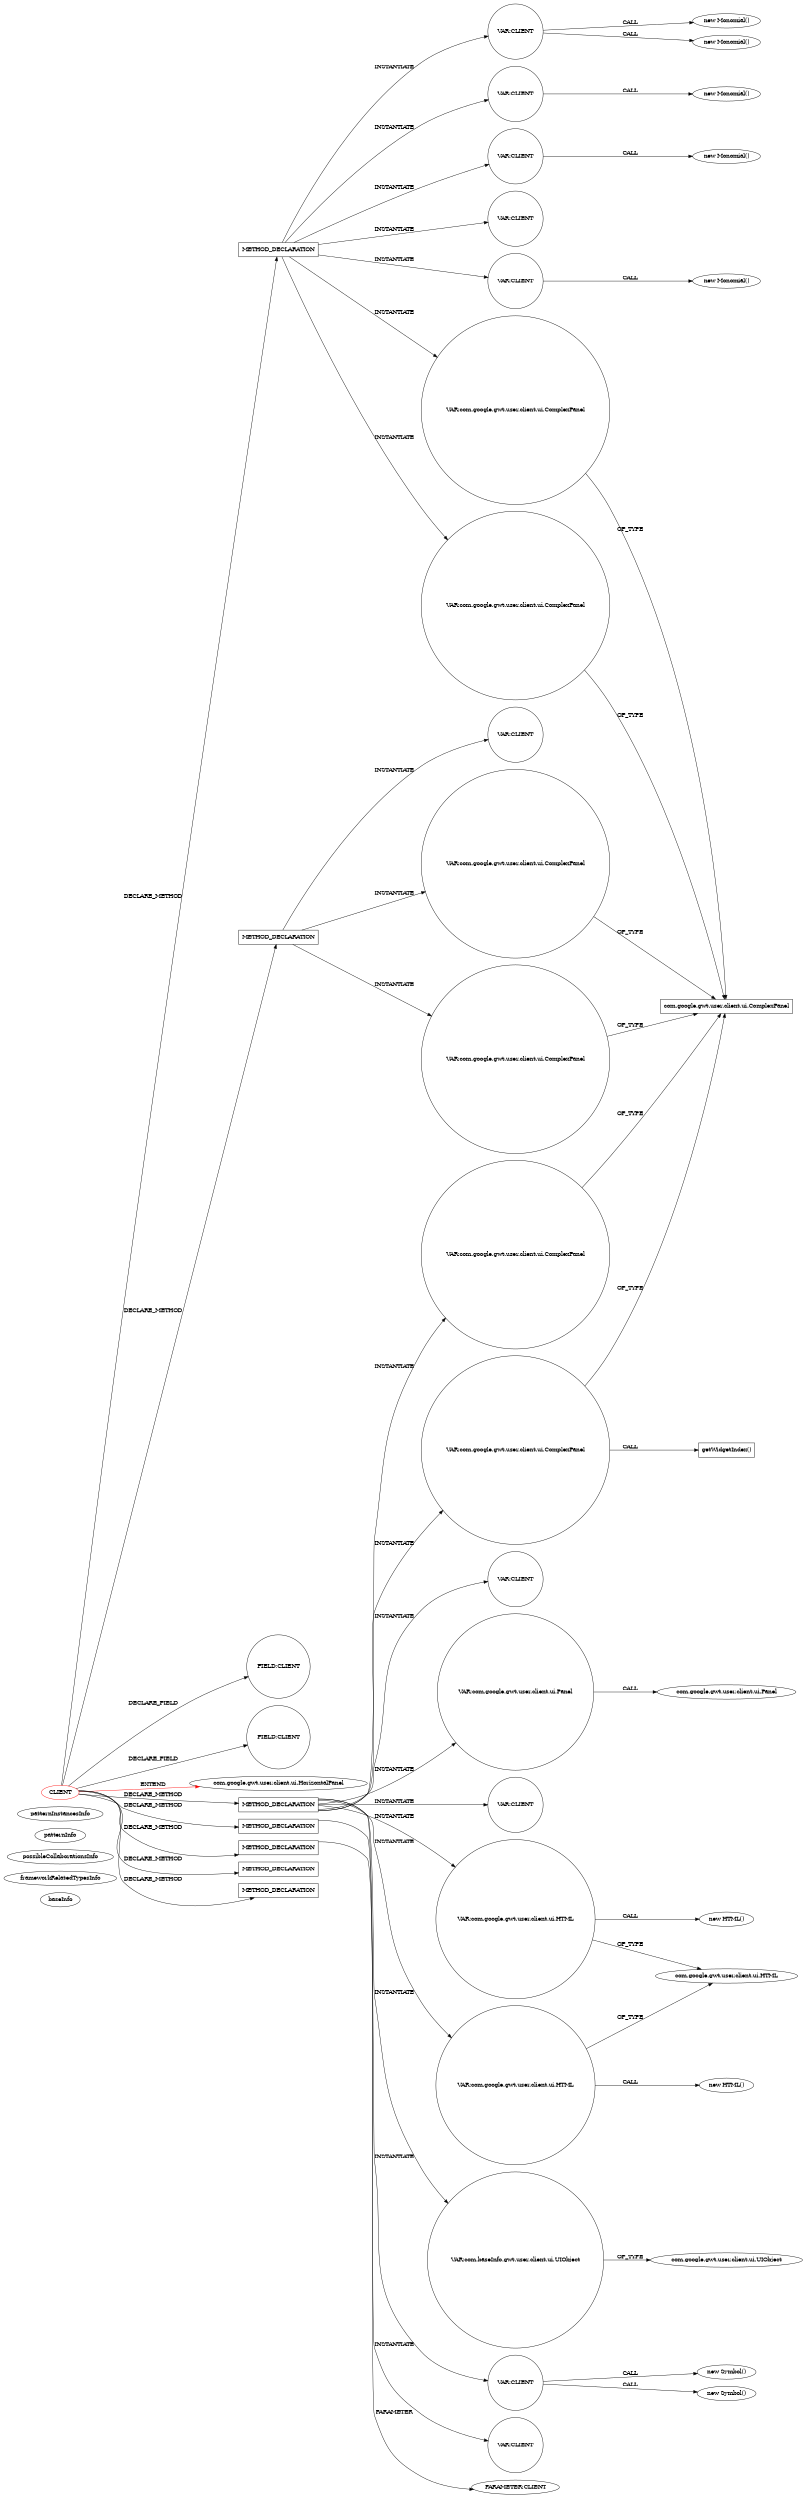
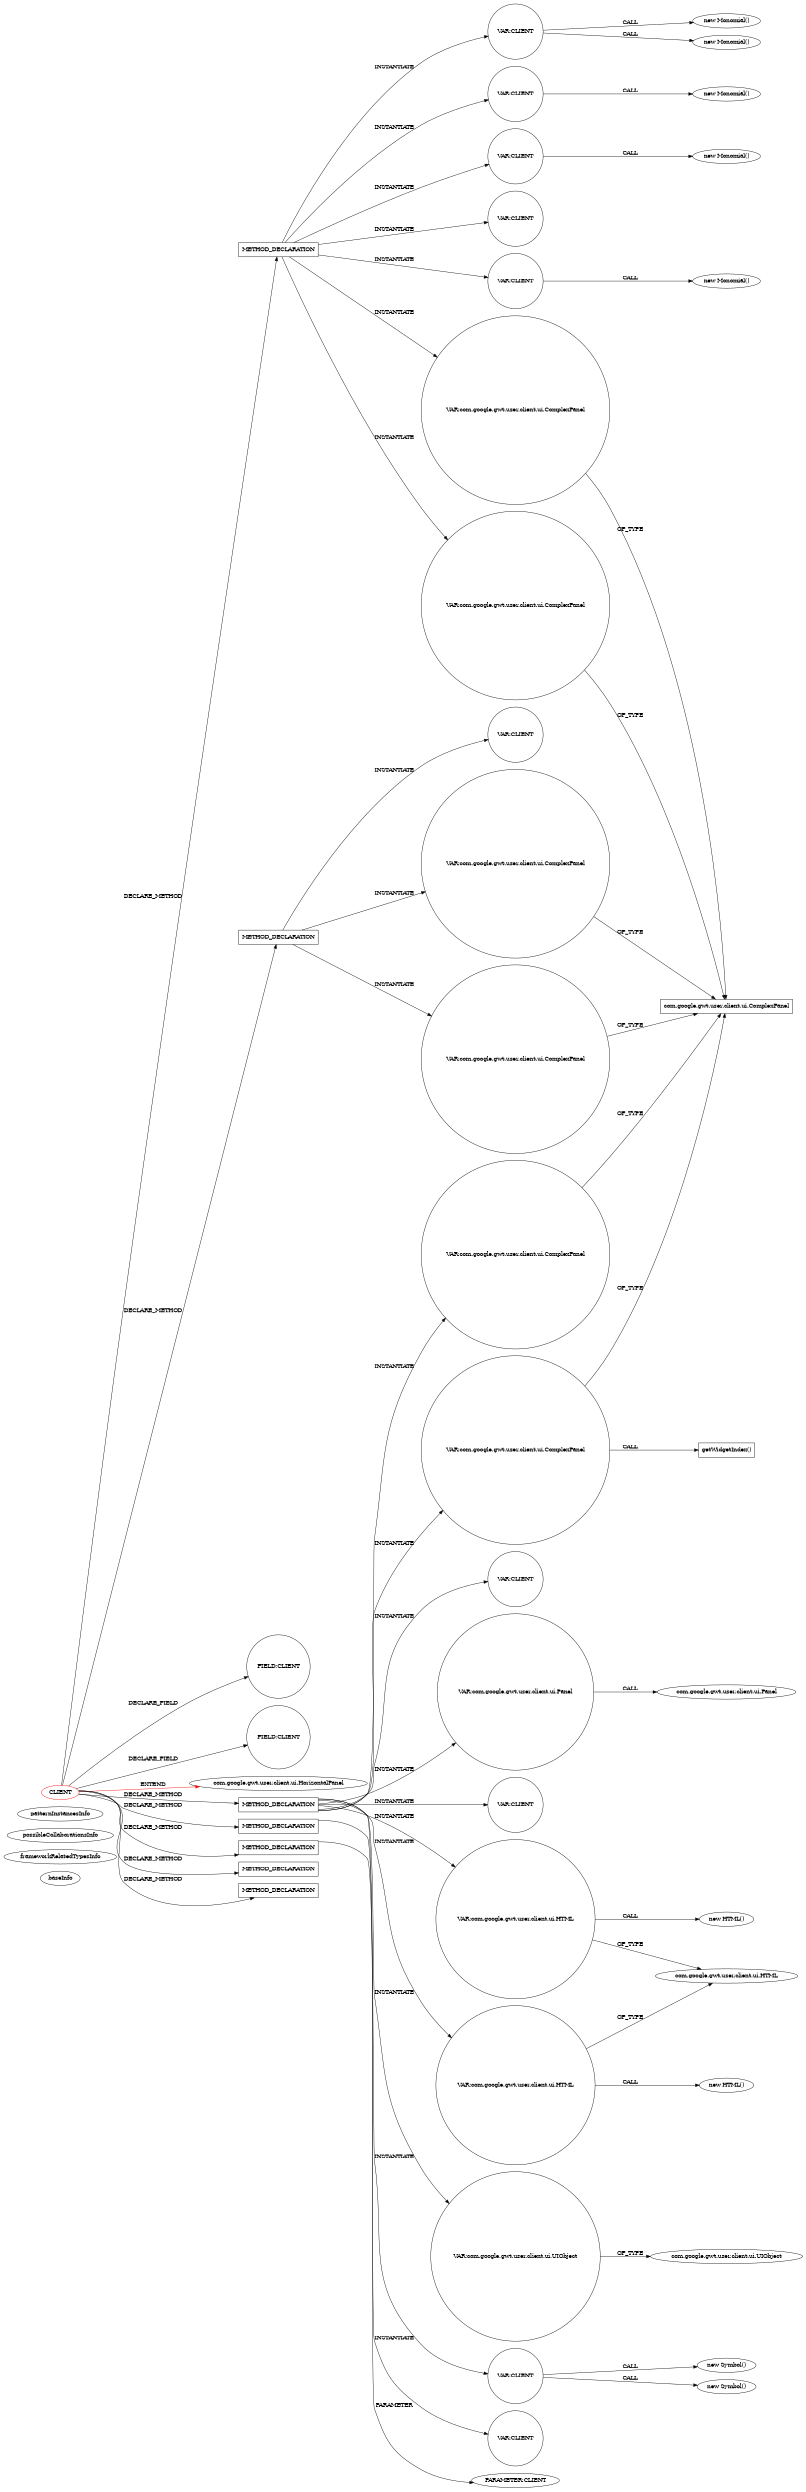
(60, 1835) -> none
(516, 2260) -> (516, 2256)
